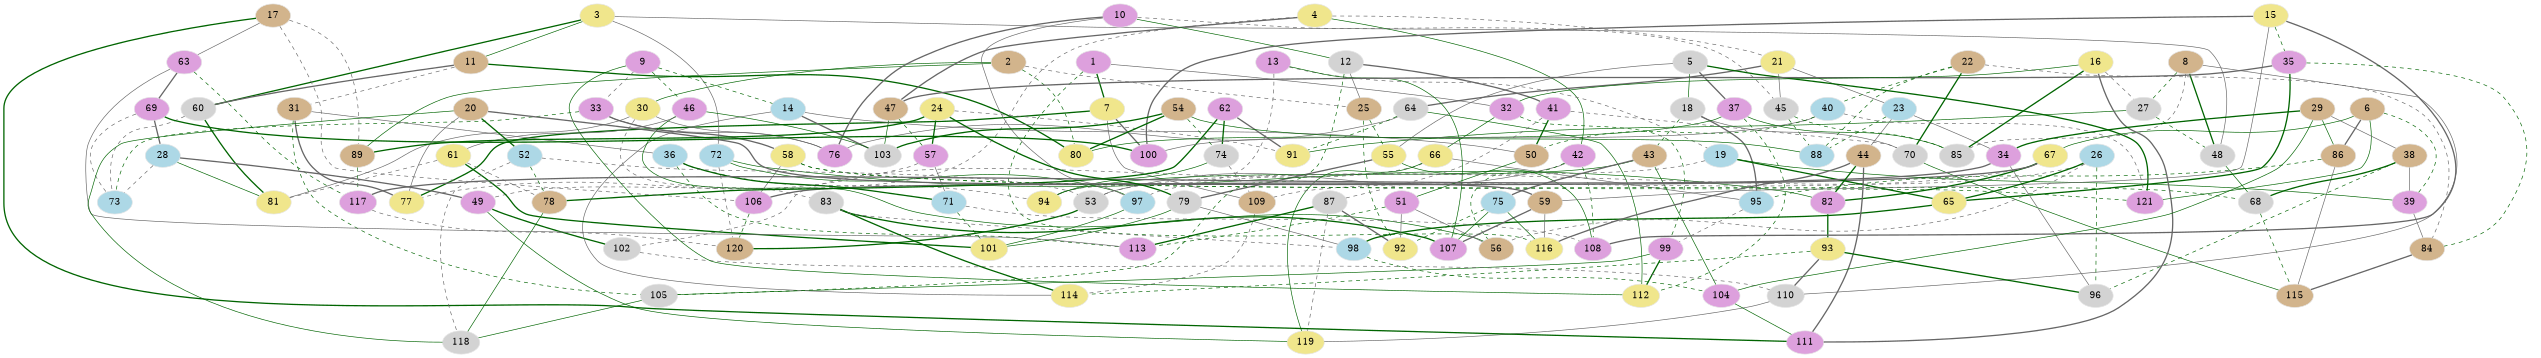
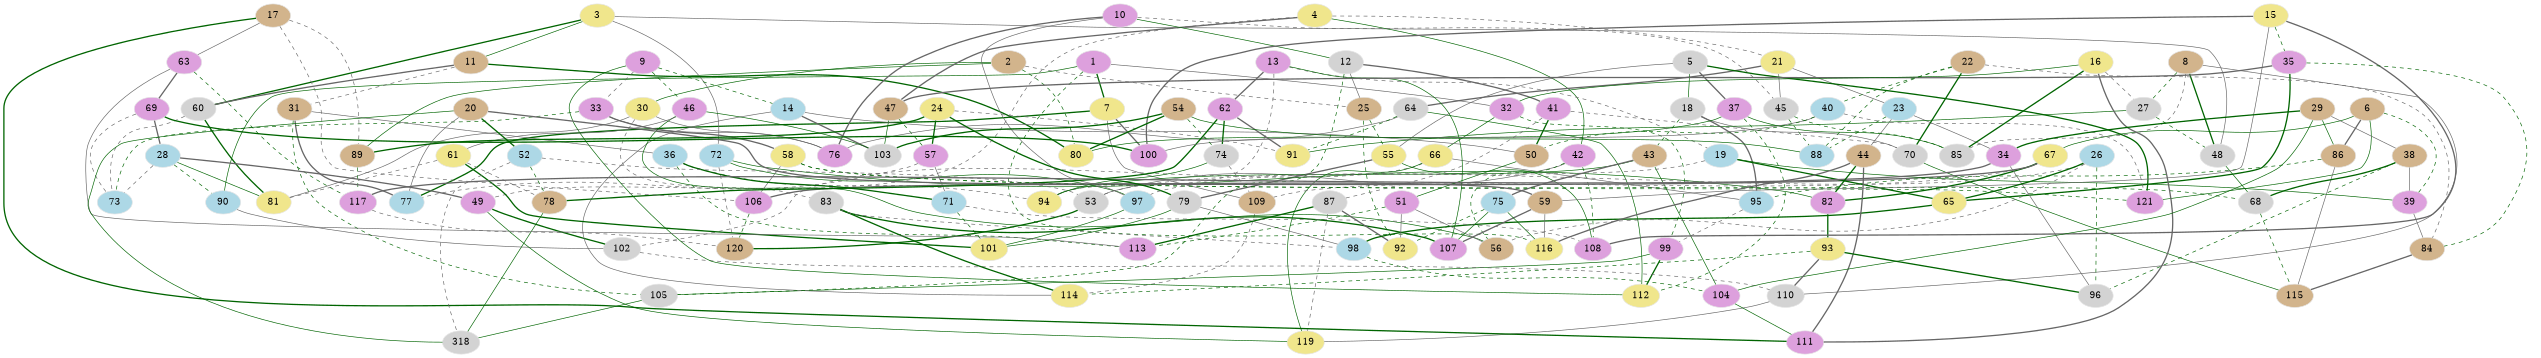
none -> (1249, 86)
none -> (223, 202)
(407, 202) -> (407, 202)
(461, 342) -> (461, 342)
